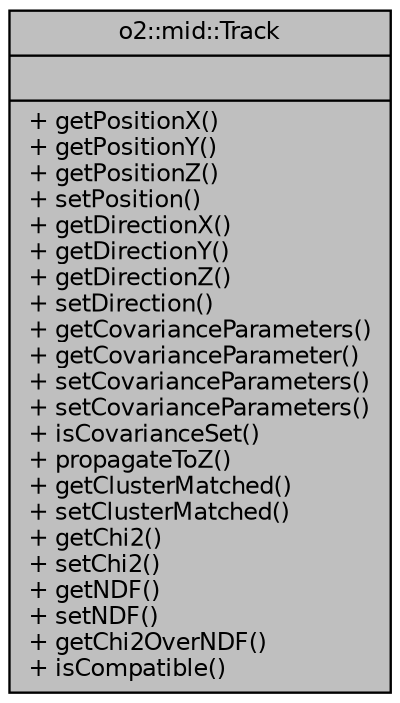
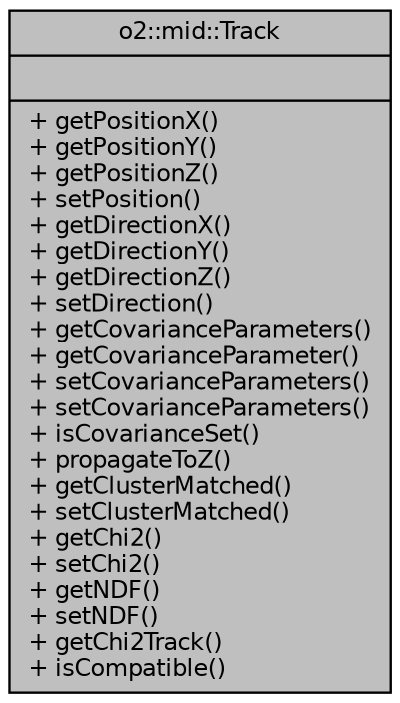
(148, 643) -> (126, 643)
